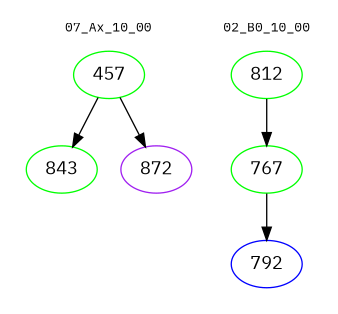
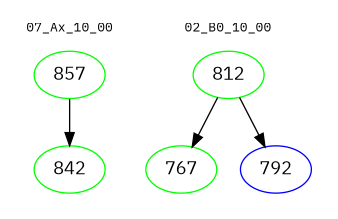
(109, 75) -> (70, 75)
(62, 169) -> (70, 169)
(156, 169) -> none
(267, 210) -> (249, 116)
